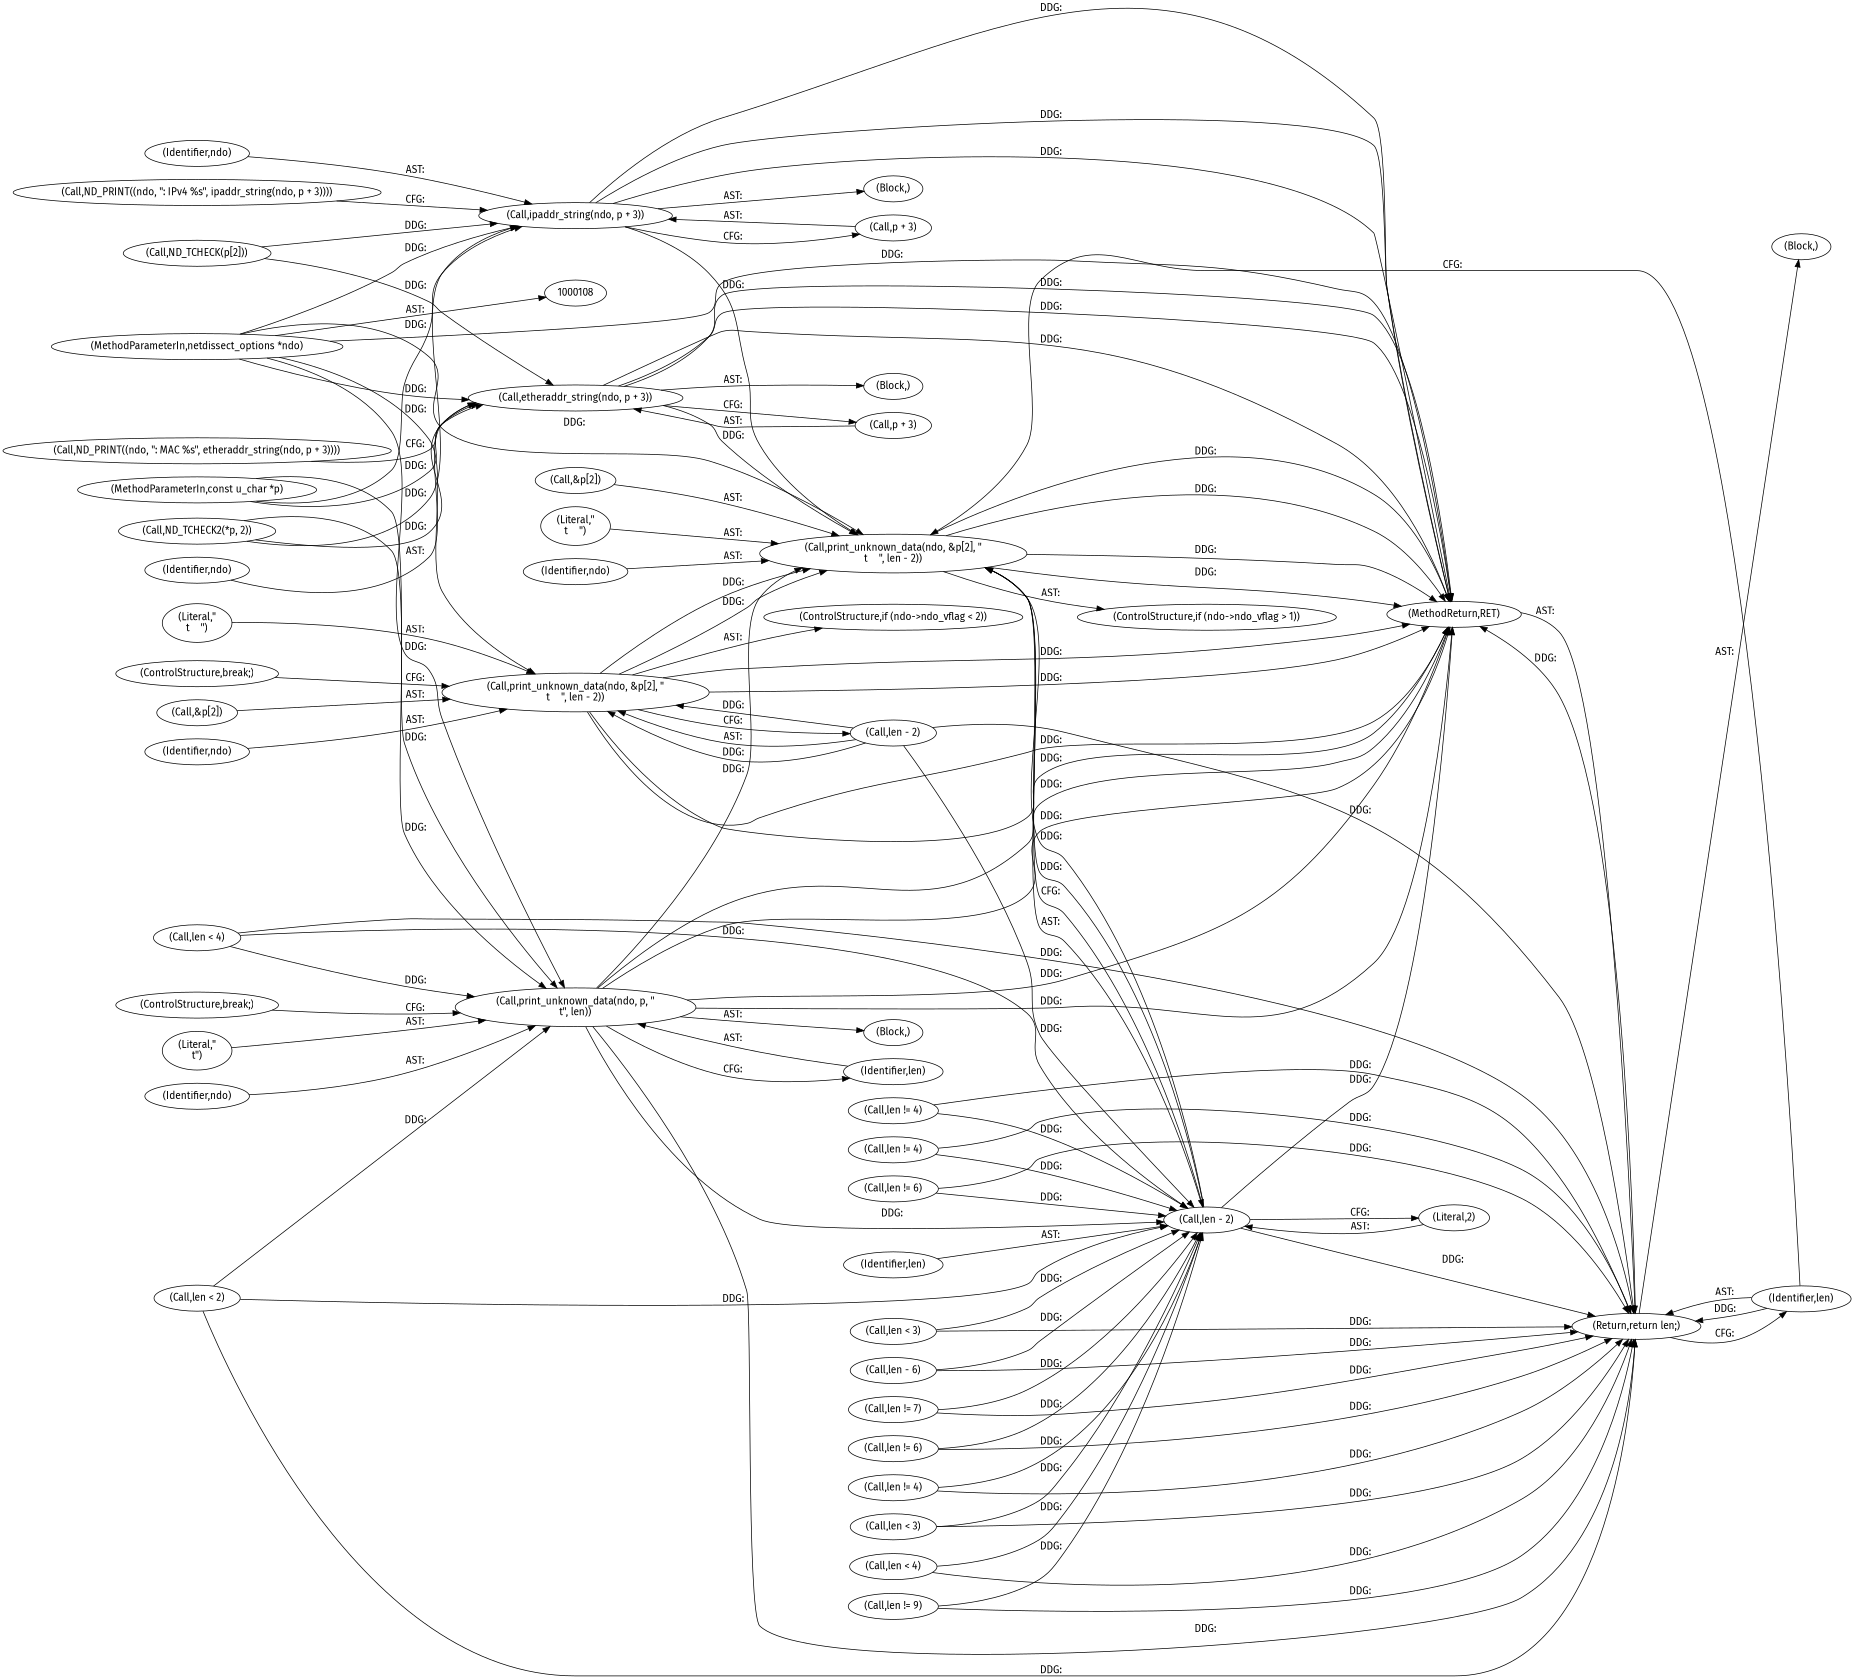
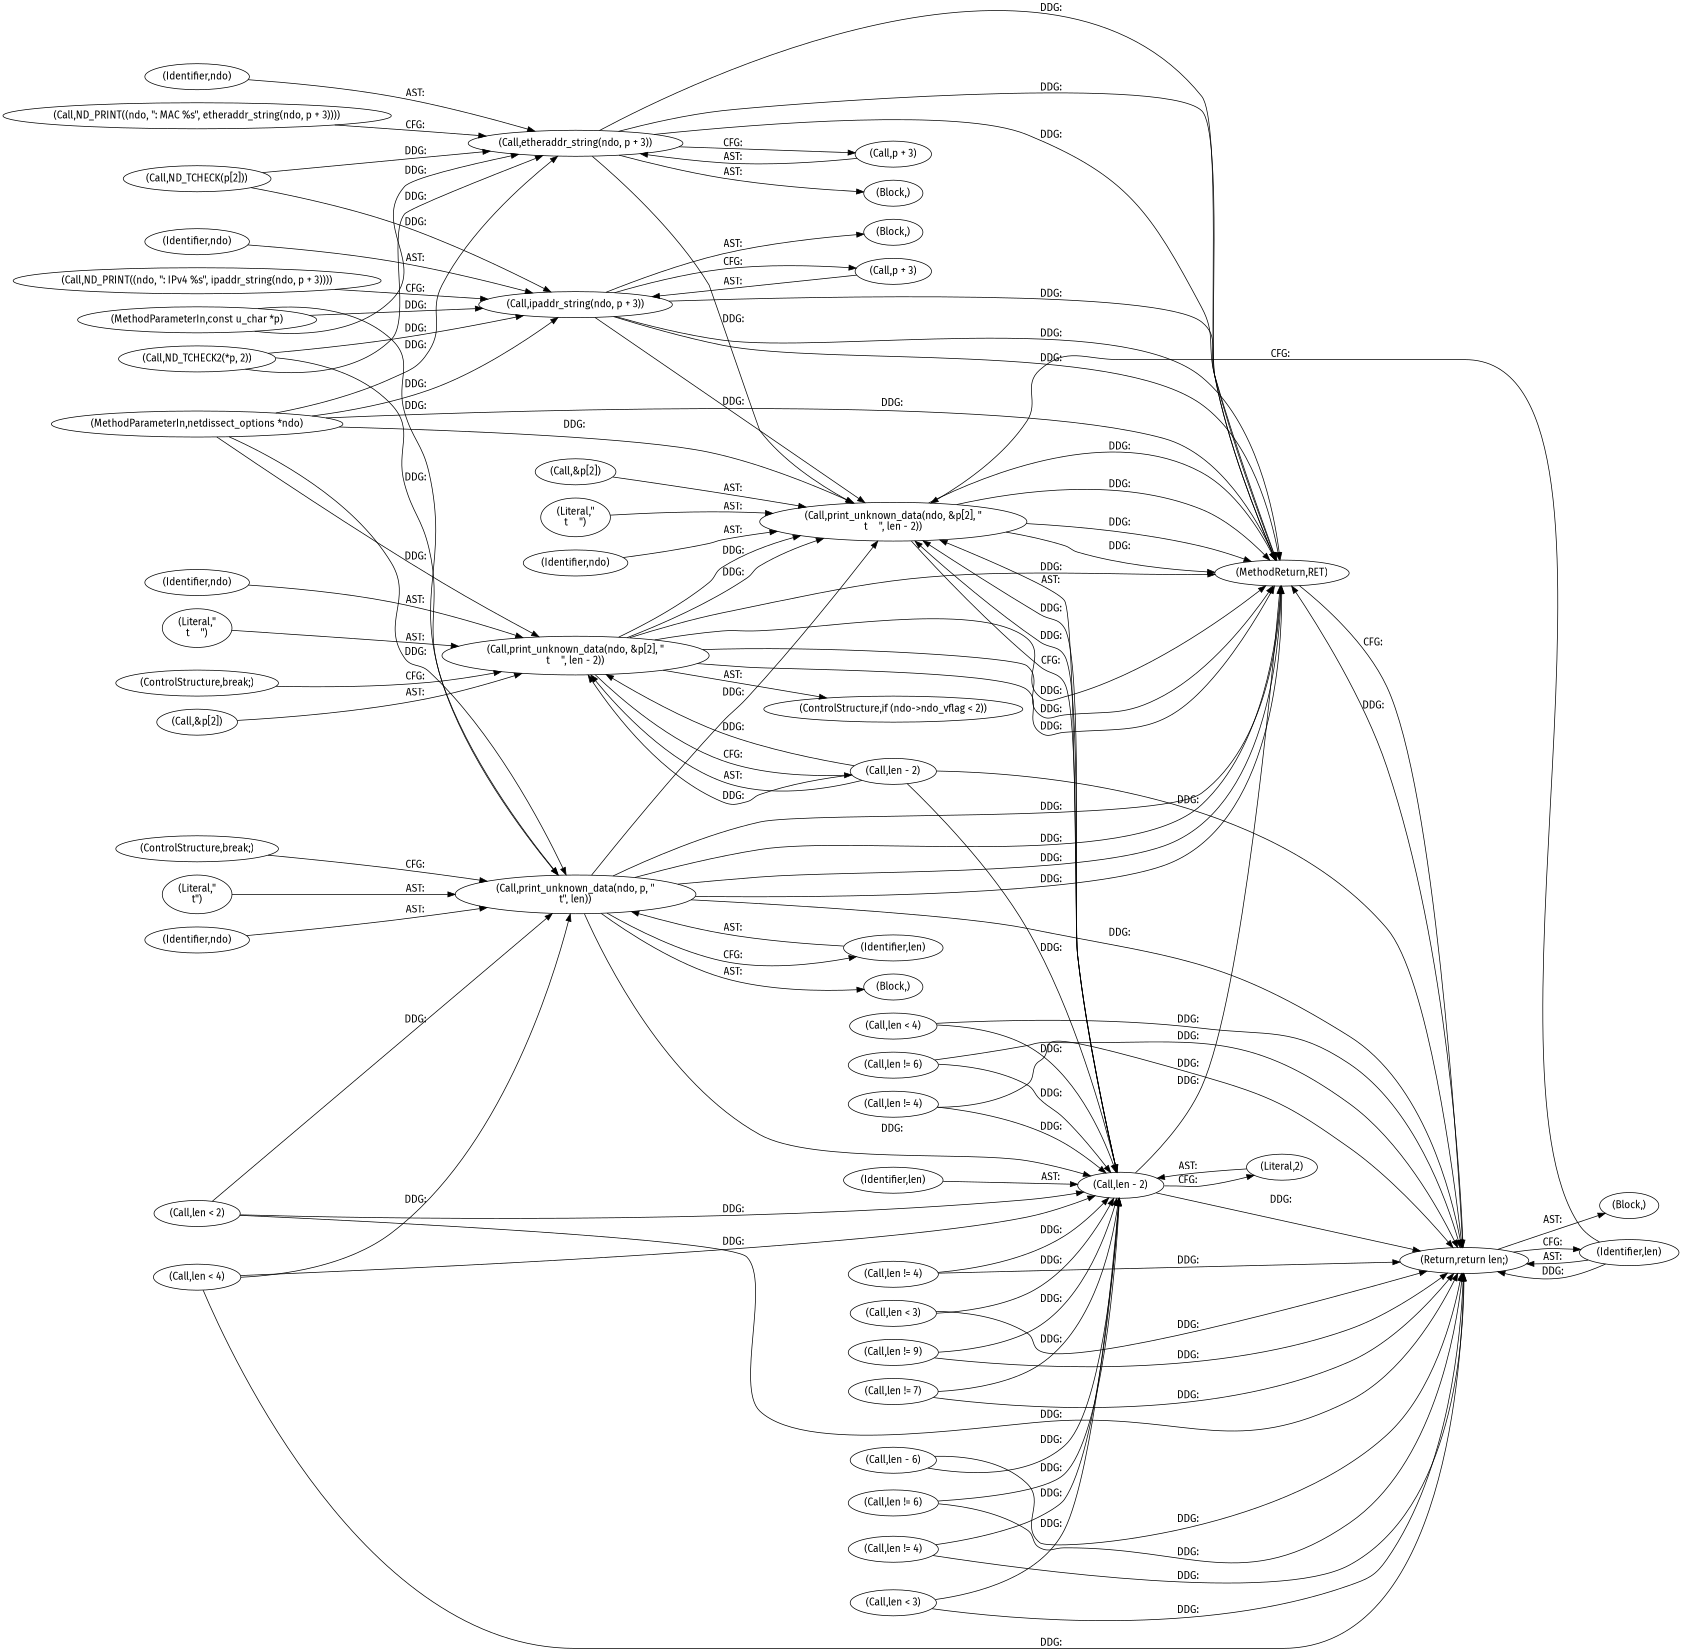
(576, 293) -> none
(1547, 612) -> (1374, 643)
(1207, 617) -> none
